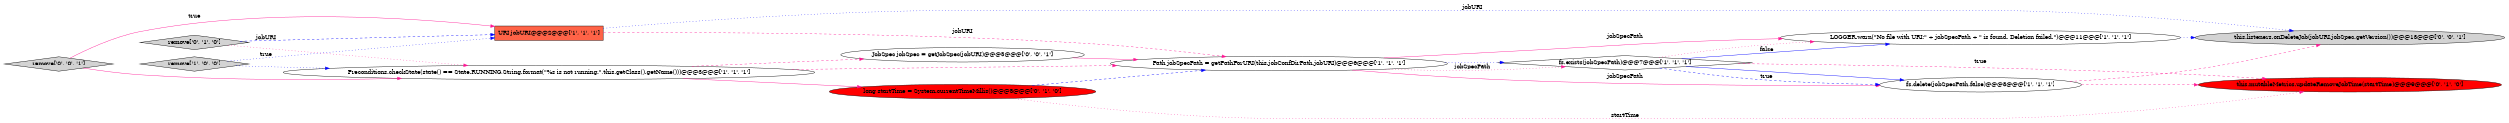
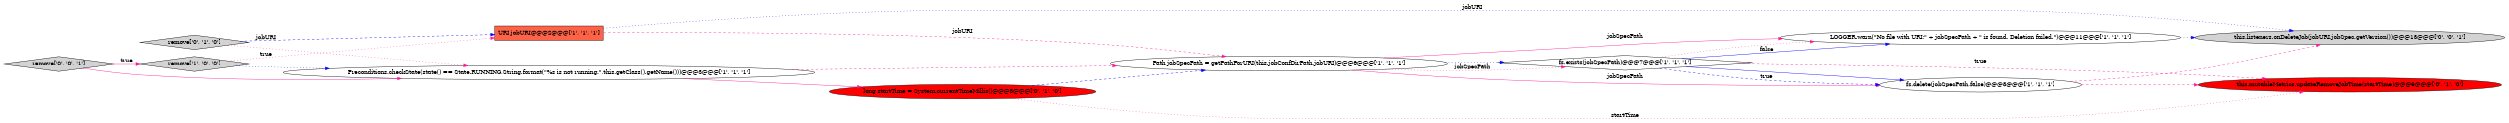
(277, 18) -> (125, 64)
(359, 50) -> (359, 50)
(963, 55) -> none
